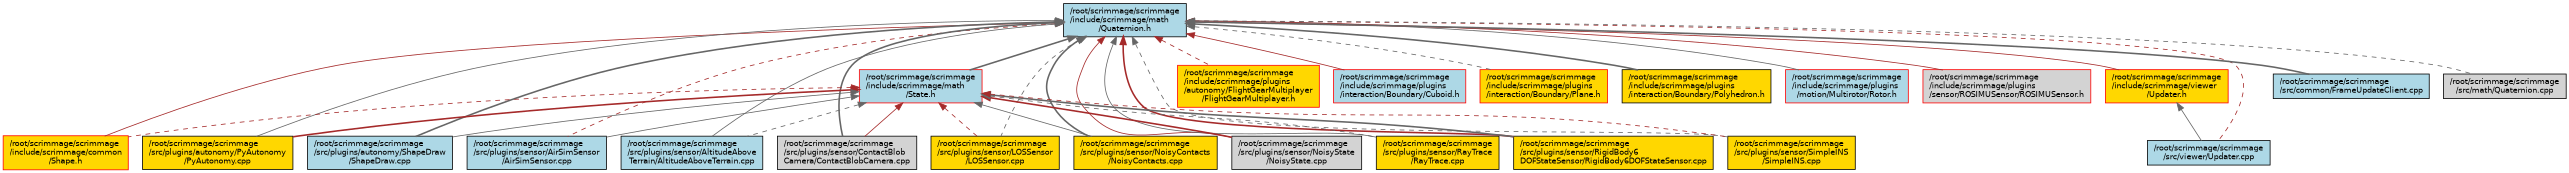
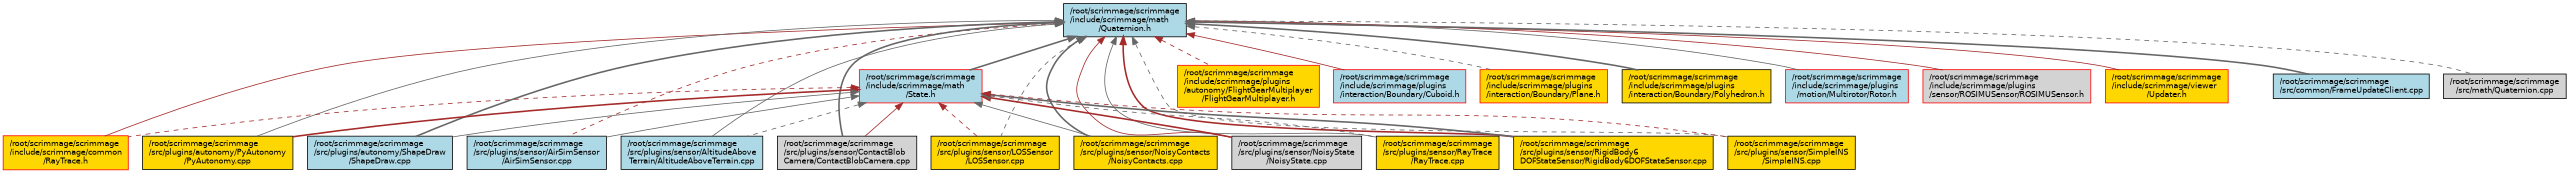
(66, 153) -> (66, 153)
(2209, 153) -> none
